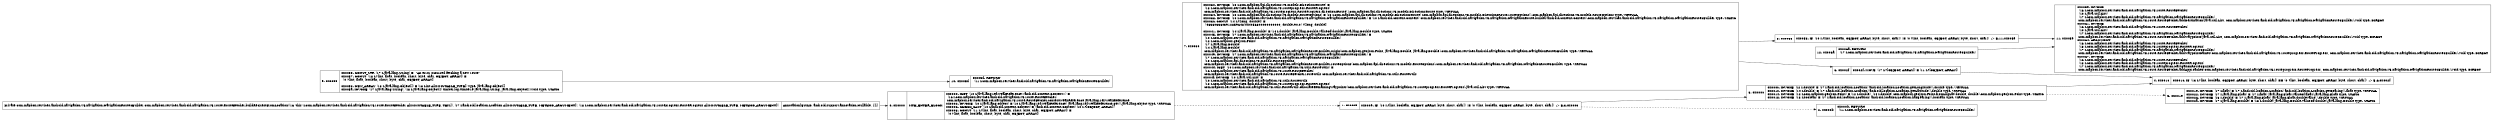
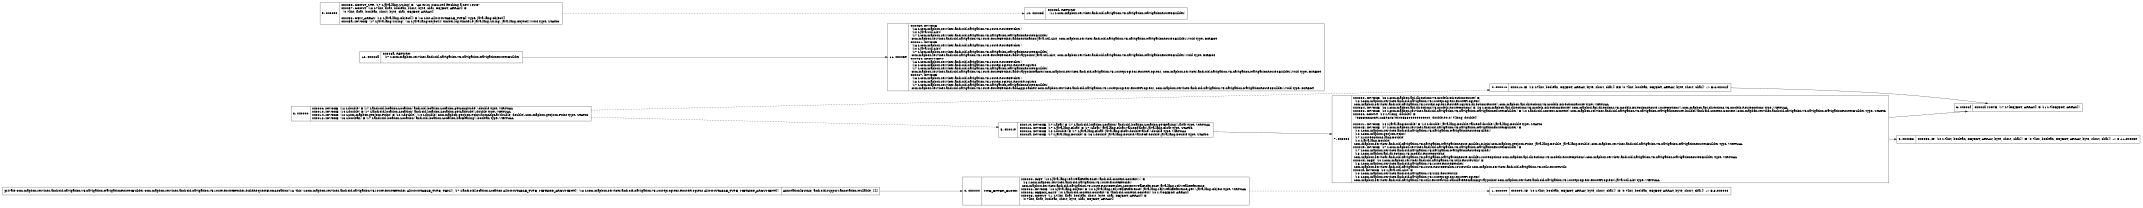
(2035, 39) -> none
(1222, 45) -> (1379, 137)
(2055, 75) -> (1859, 92)
(755, 82) -> (792, 13)
(2098, 85) -> (1039, 100)
(1663, 100) -> none
(1897, 110) -> none
none -> (1271, 133)
